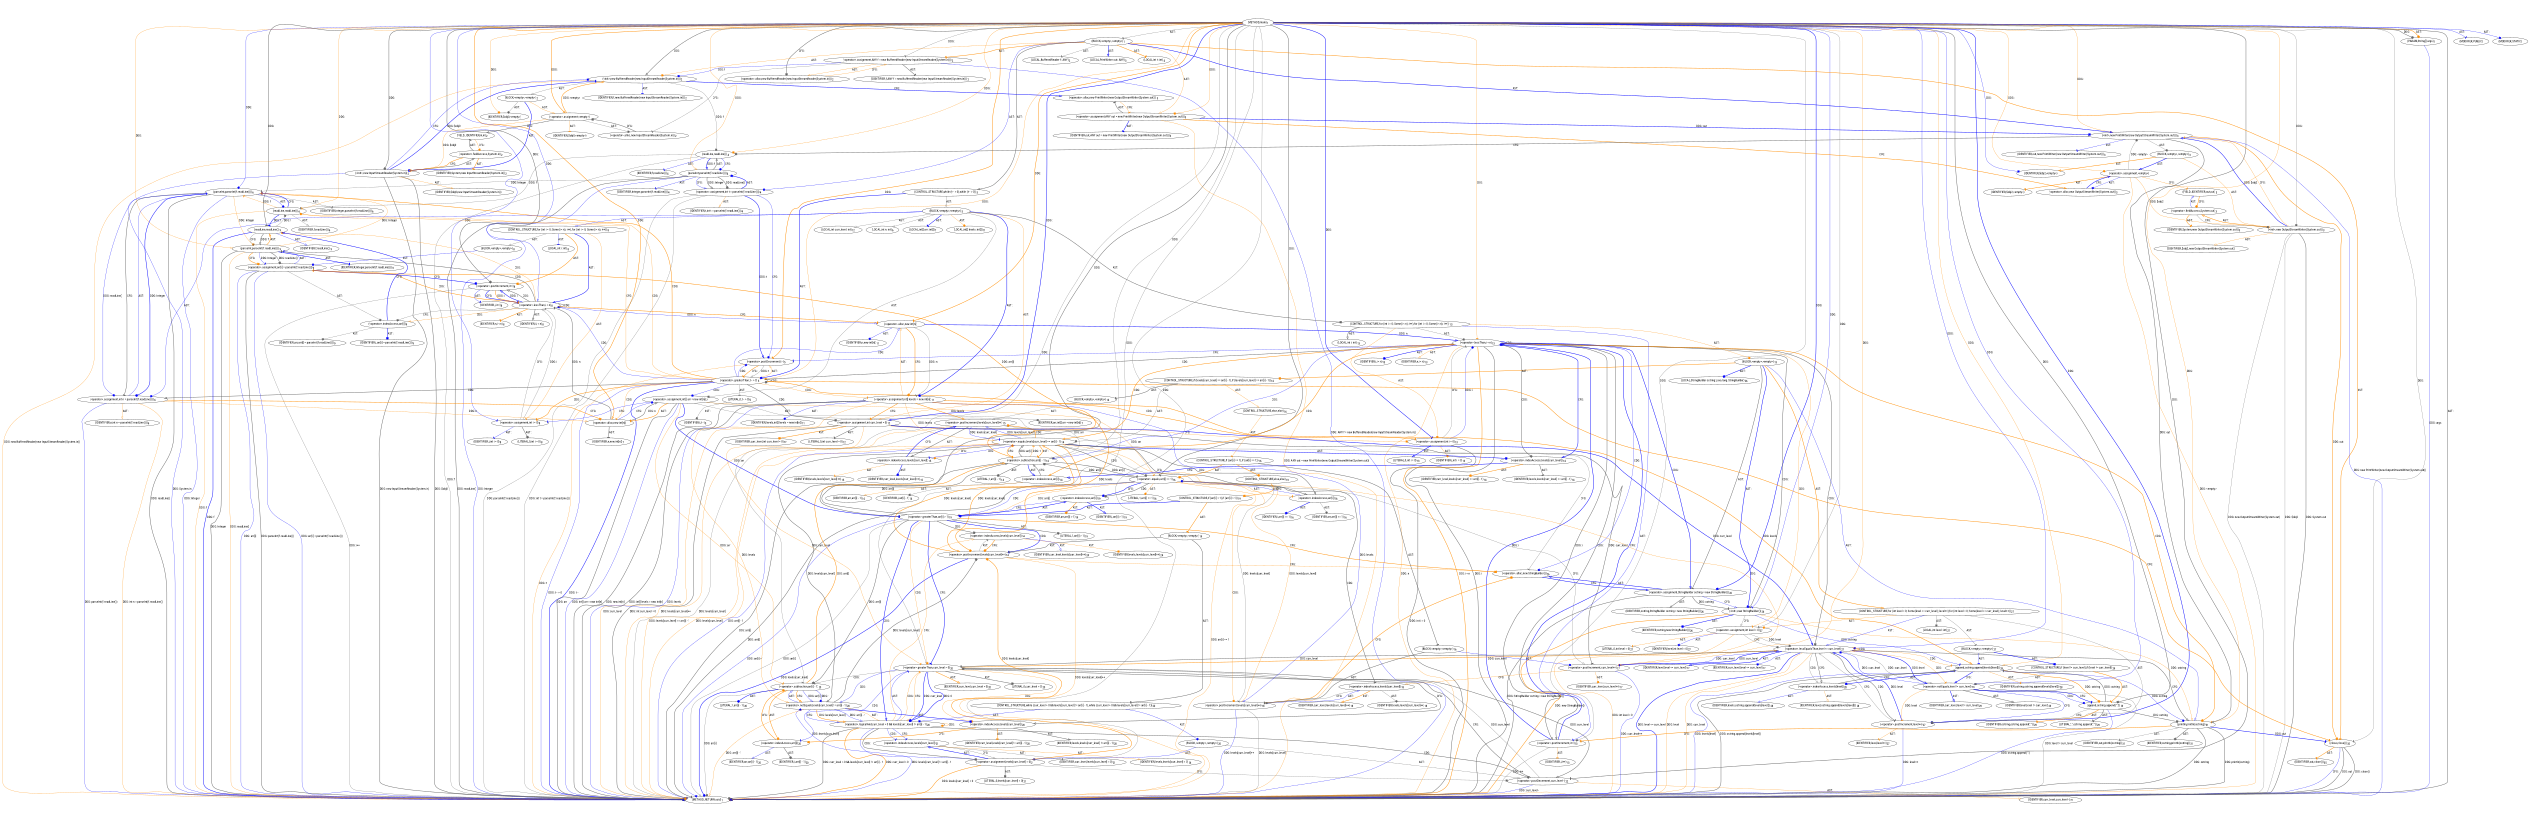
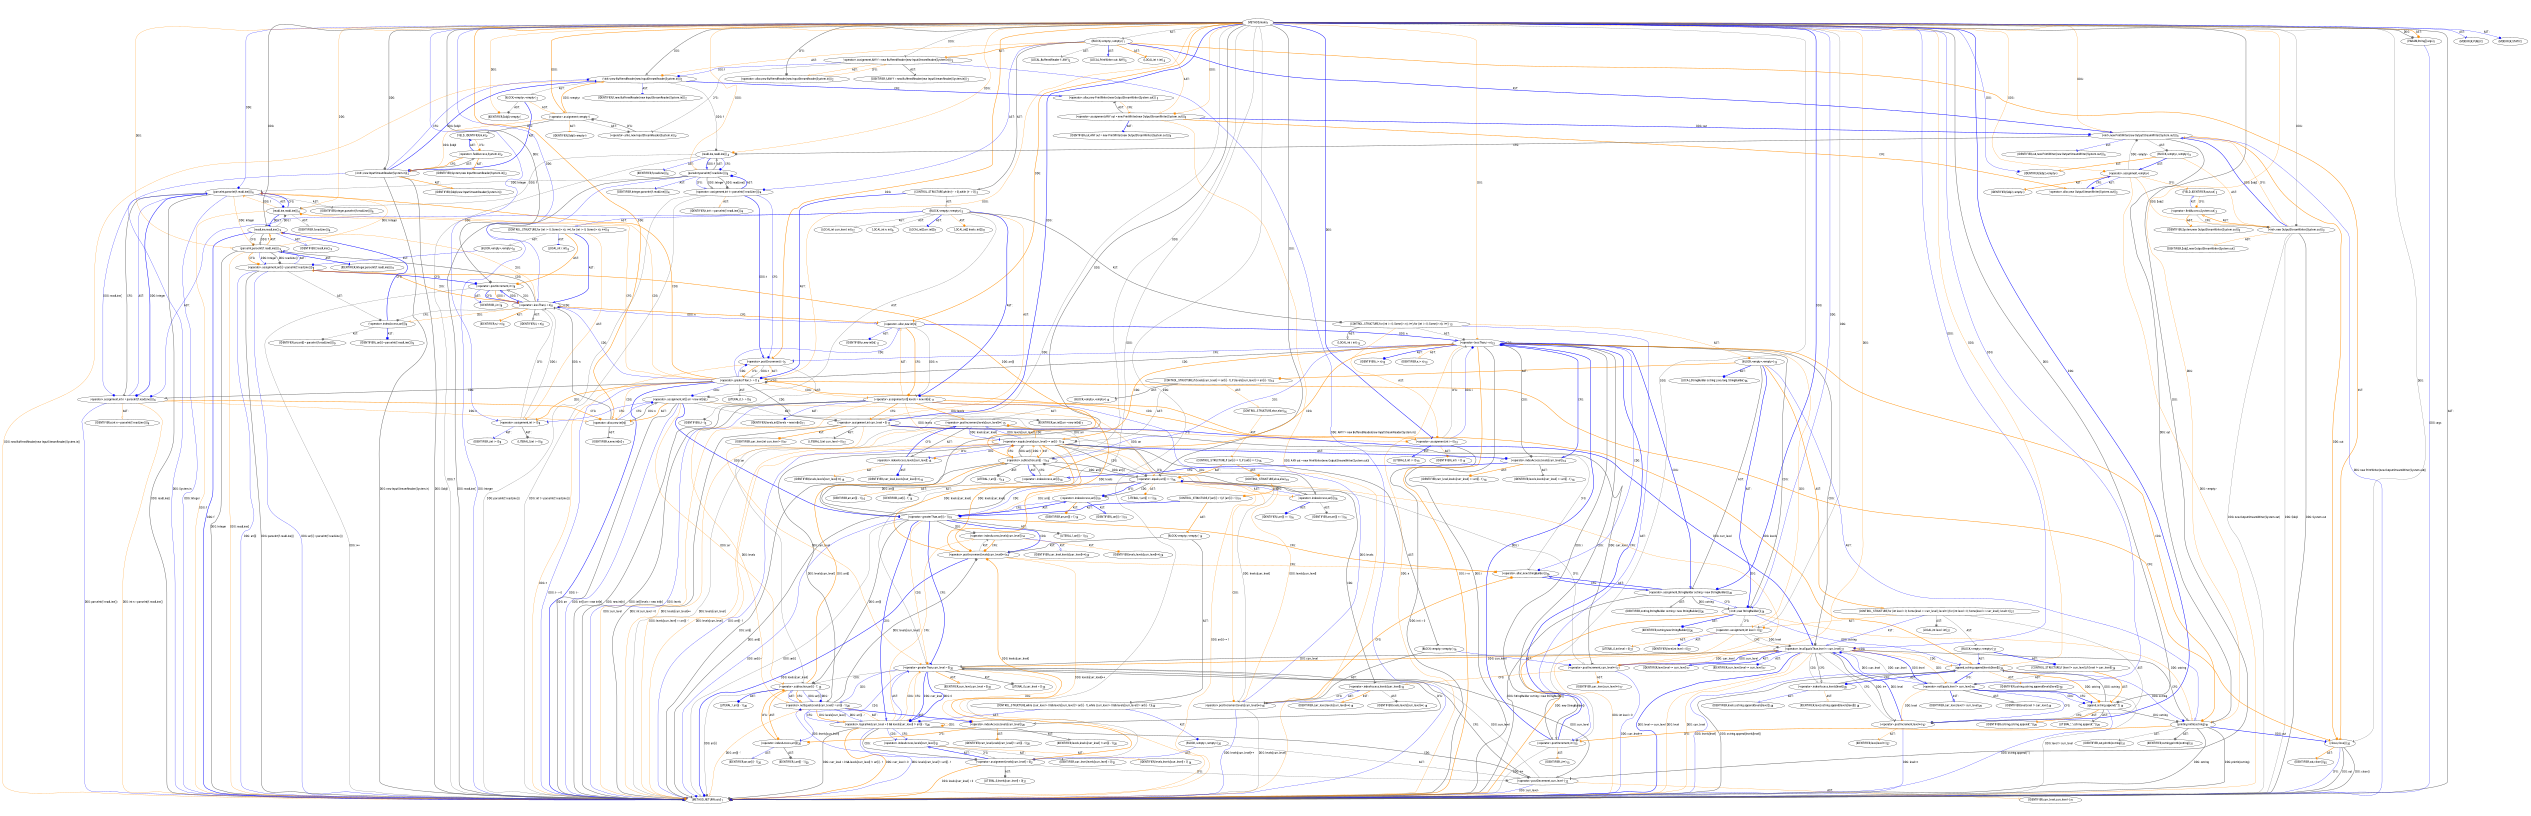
(470, 146) -> (470, 146)
(425, 182) -> (425, 182)
(2199, 201) -> (2199, 201)
(711, 406) -> (781, 395)
(1709, 661) -> (1709, 661)
(1881, 687) -> (1881, 687)
